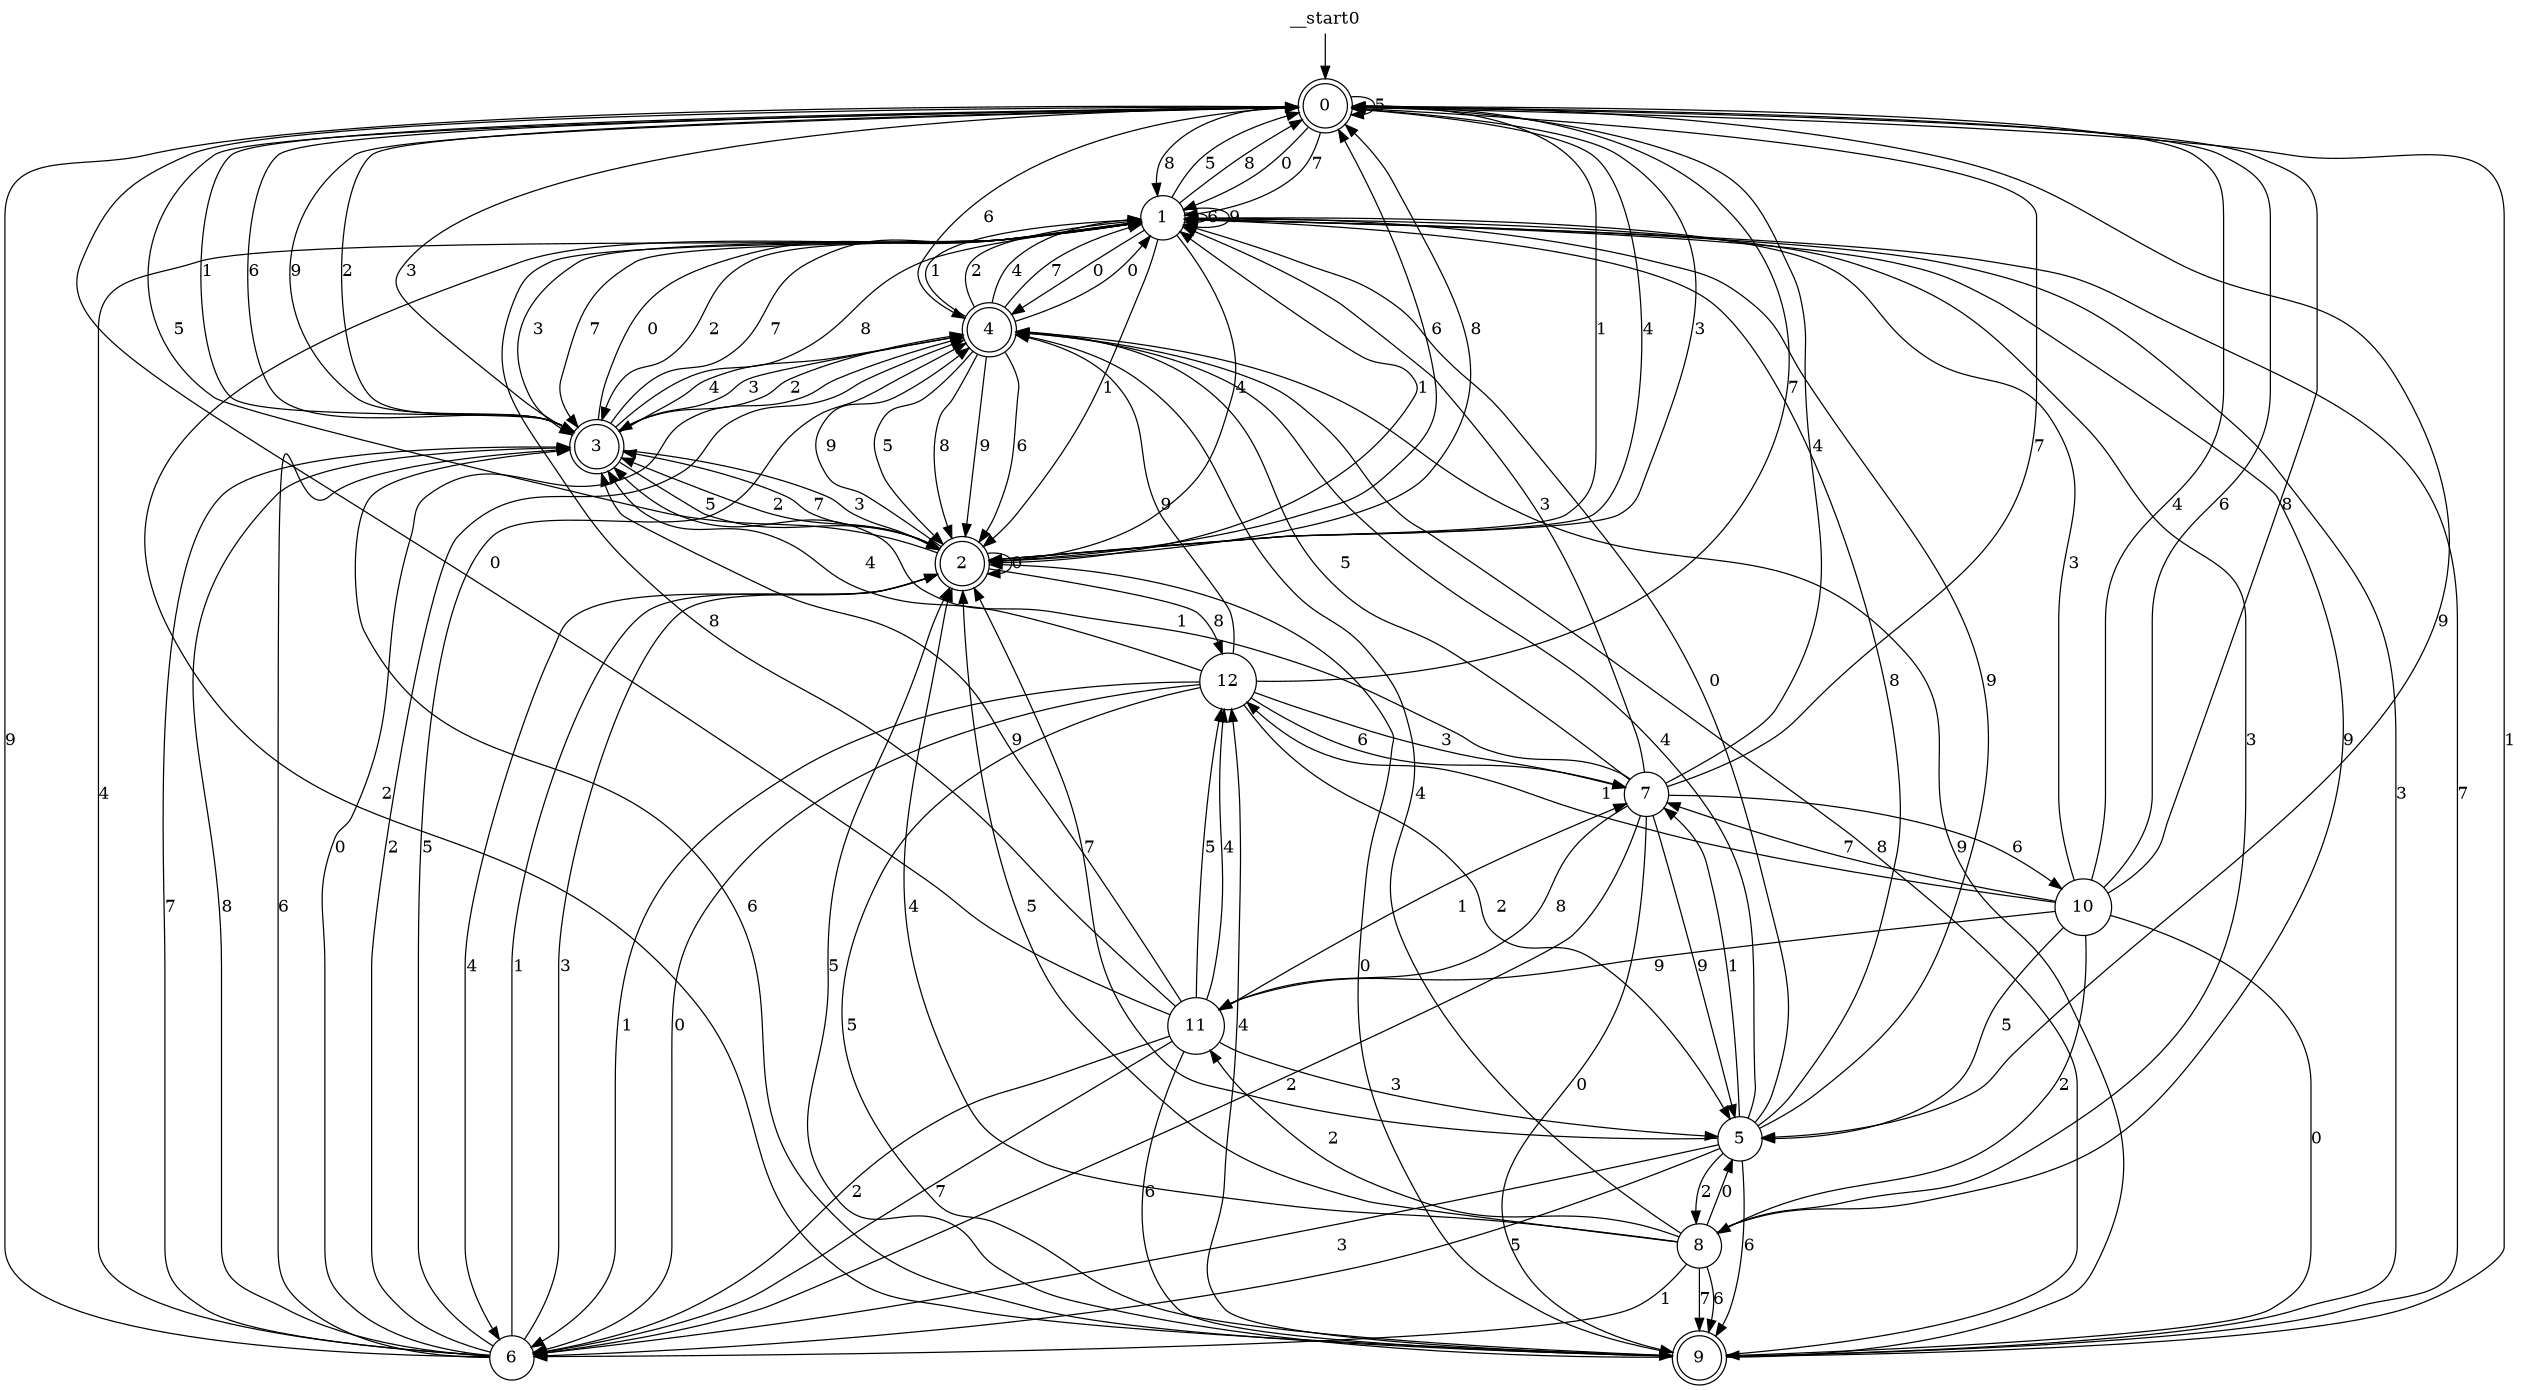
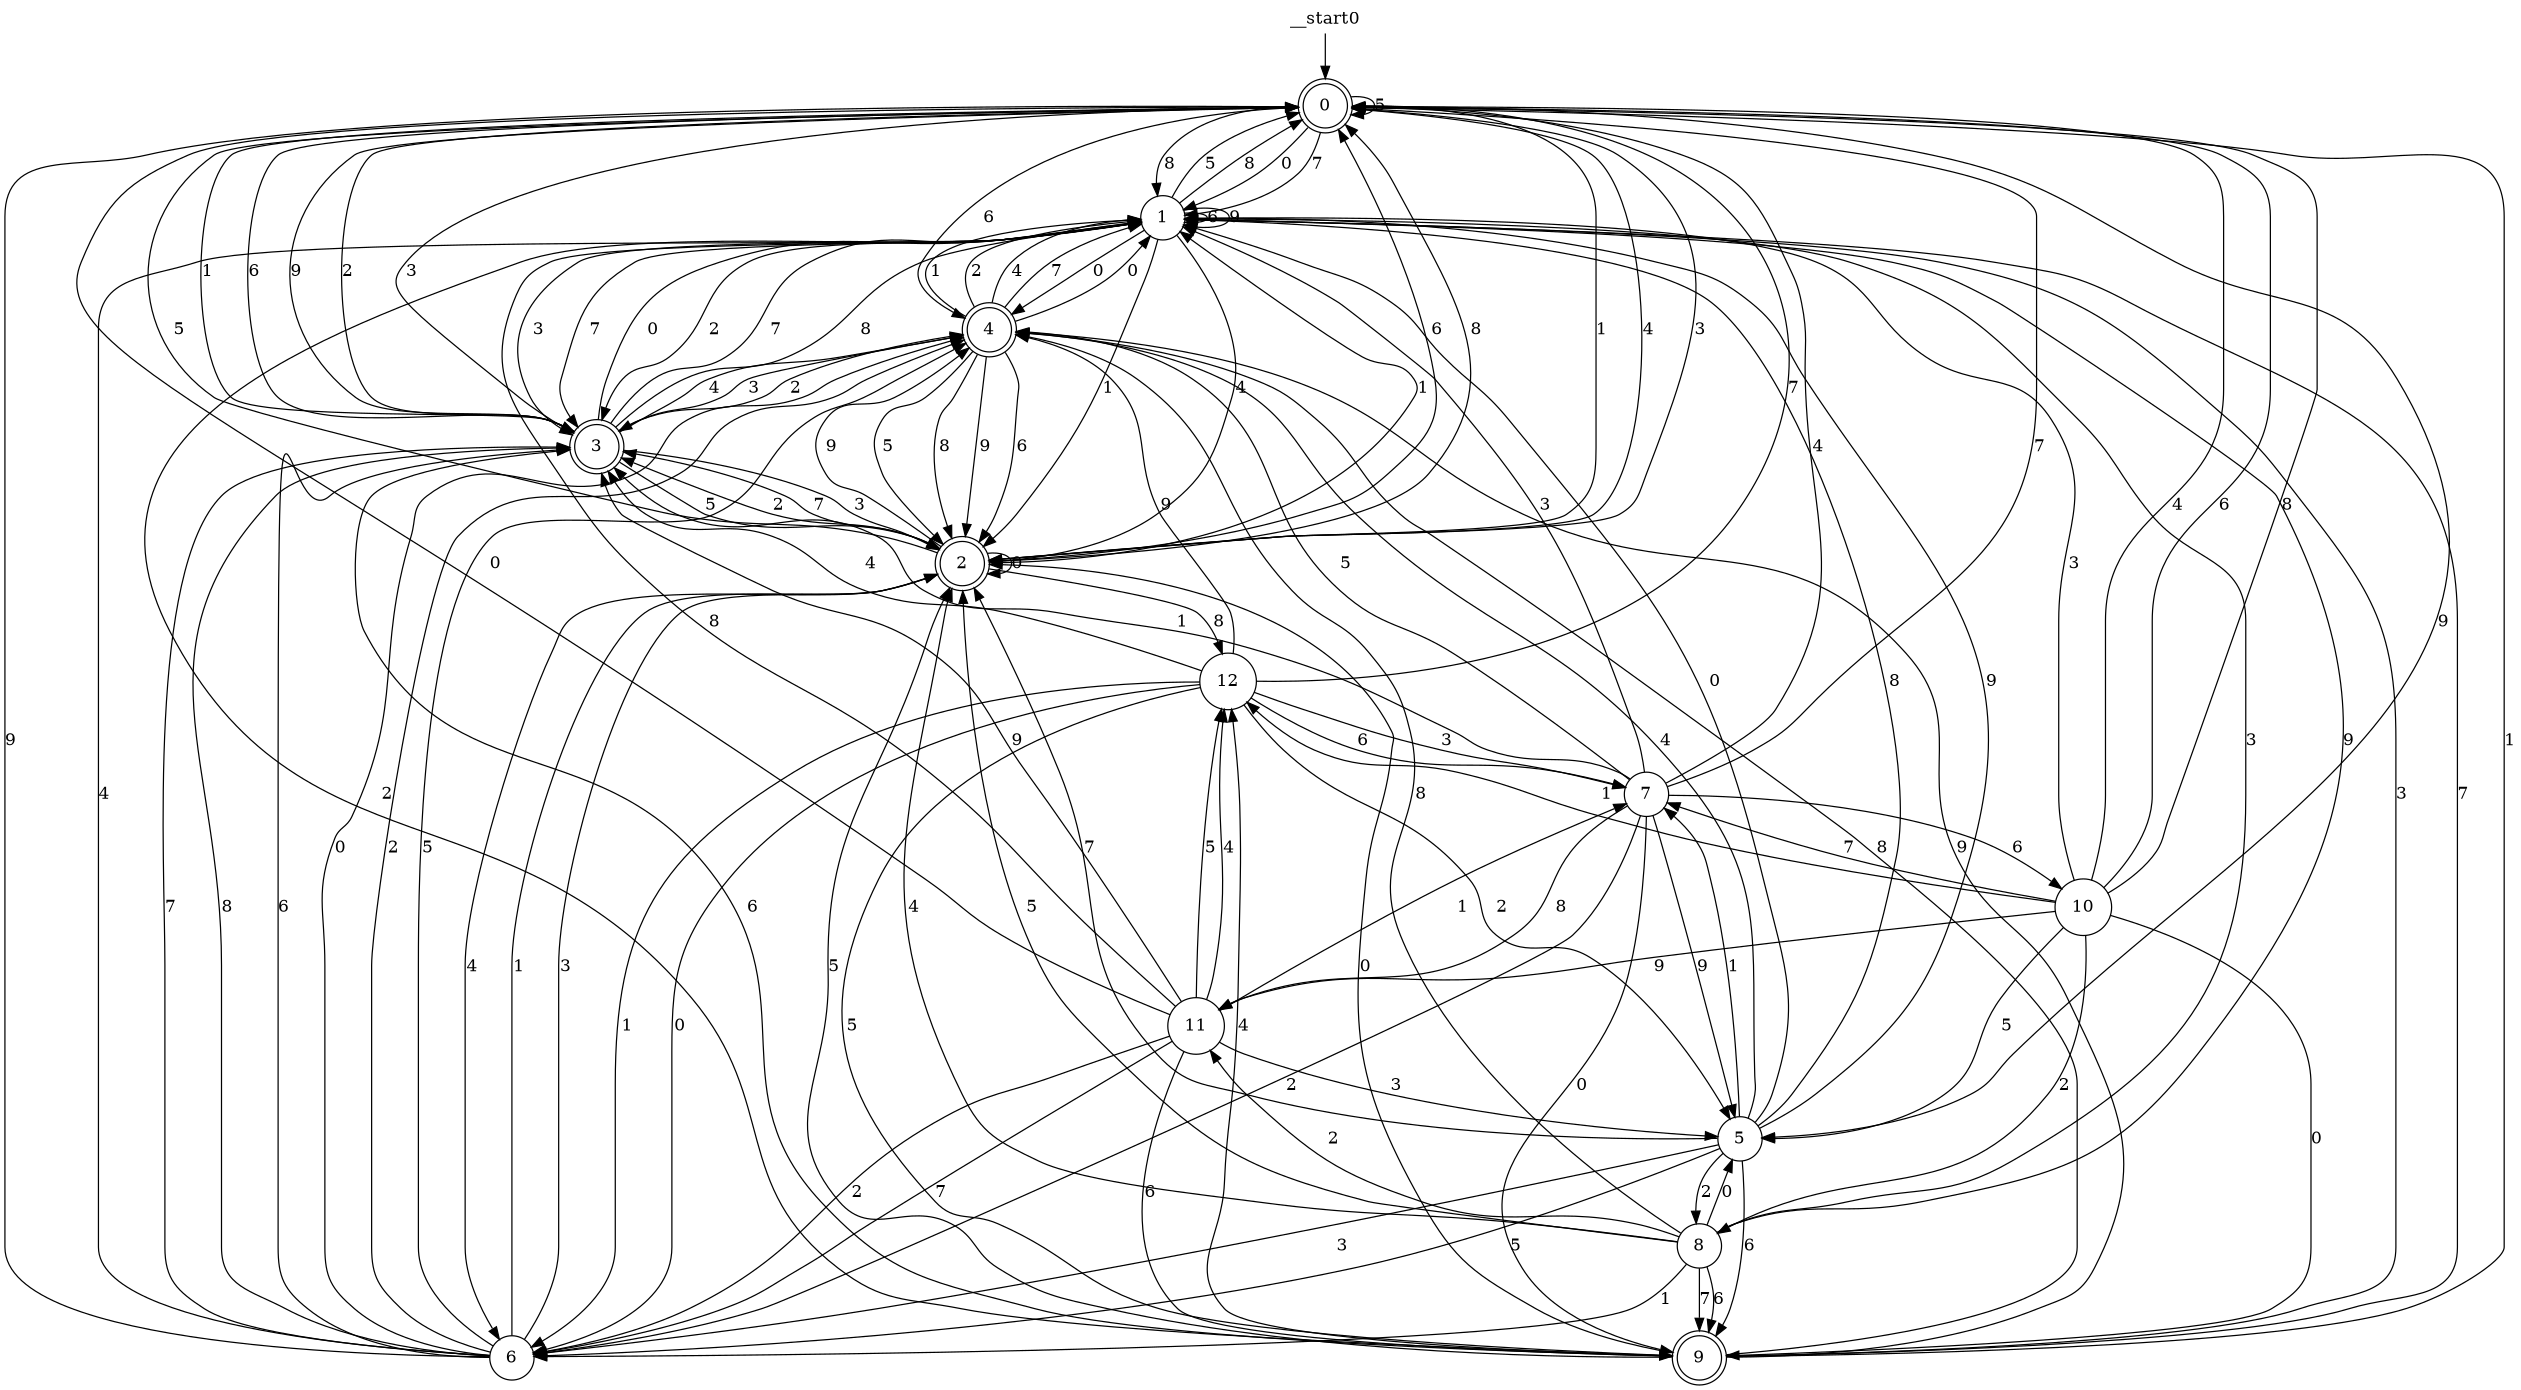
(1421, 794) -> (1421, 794)
